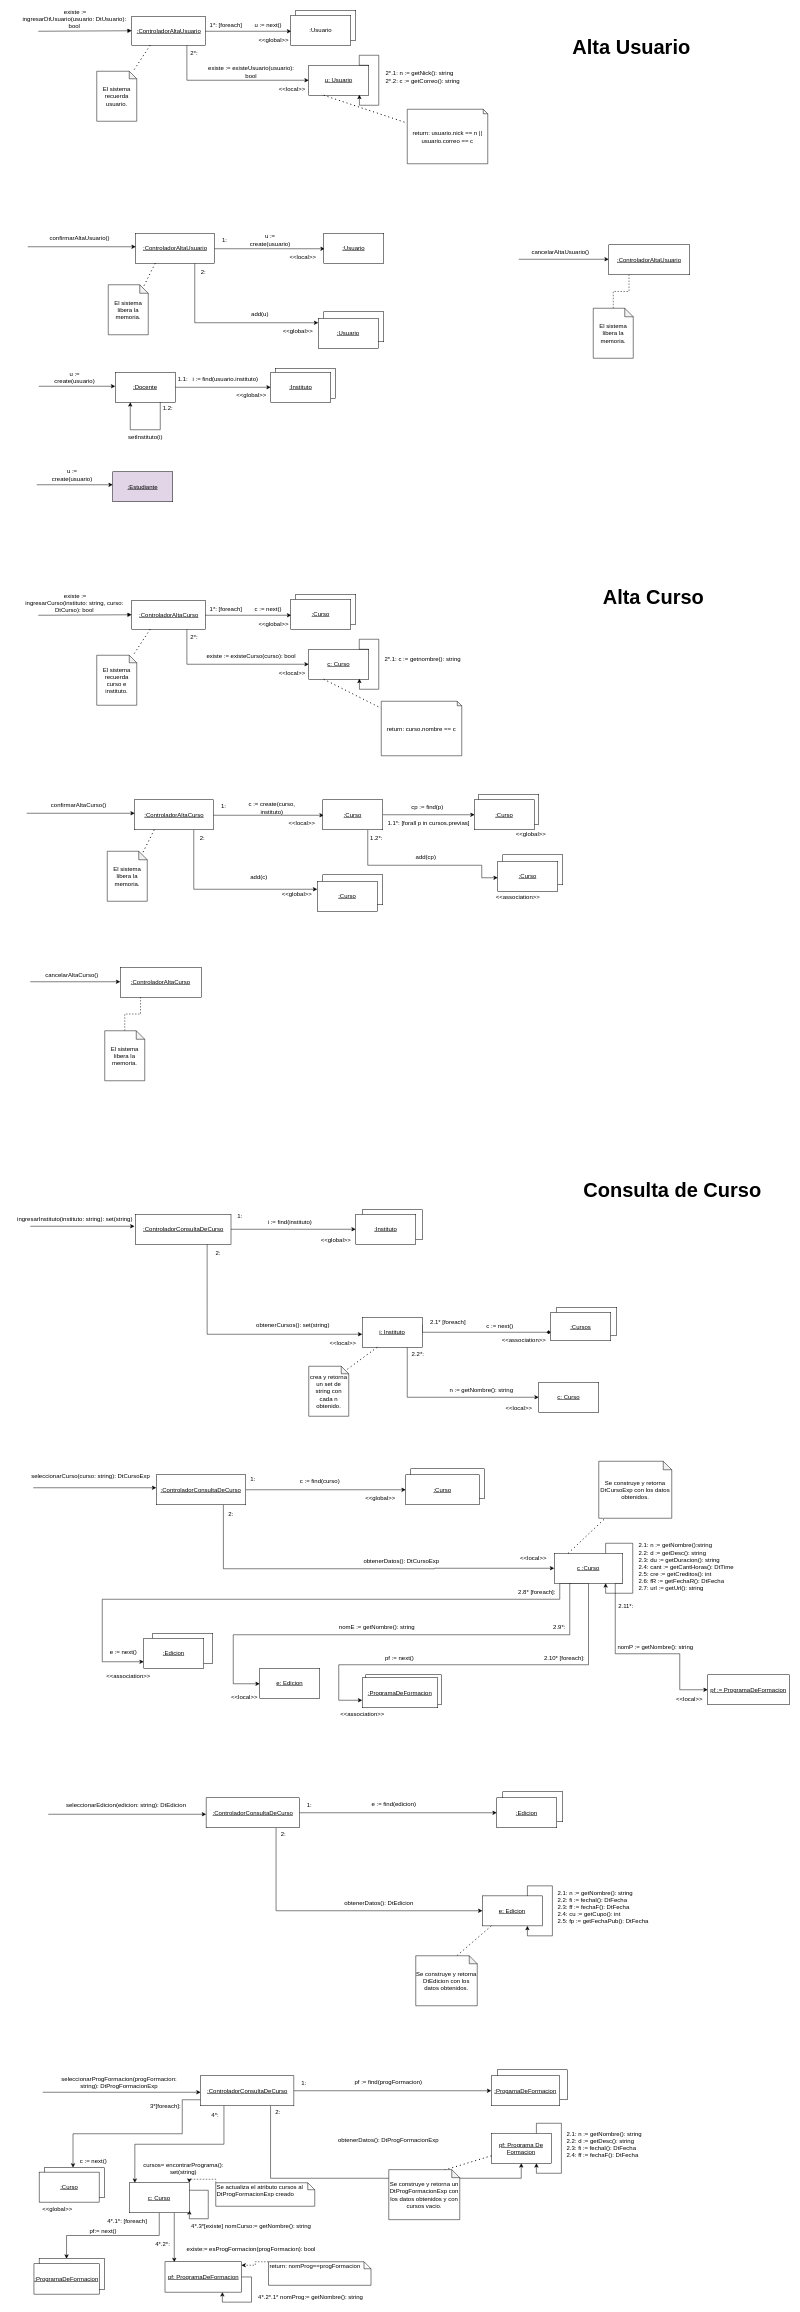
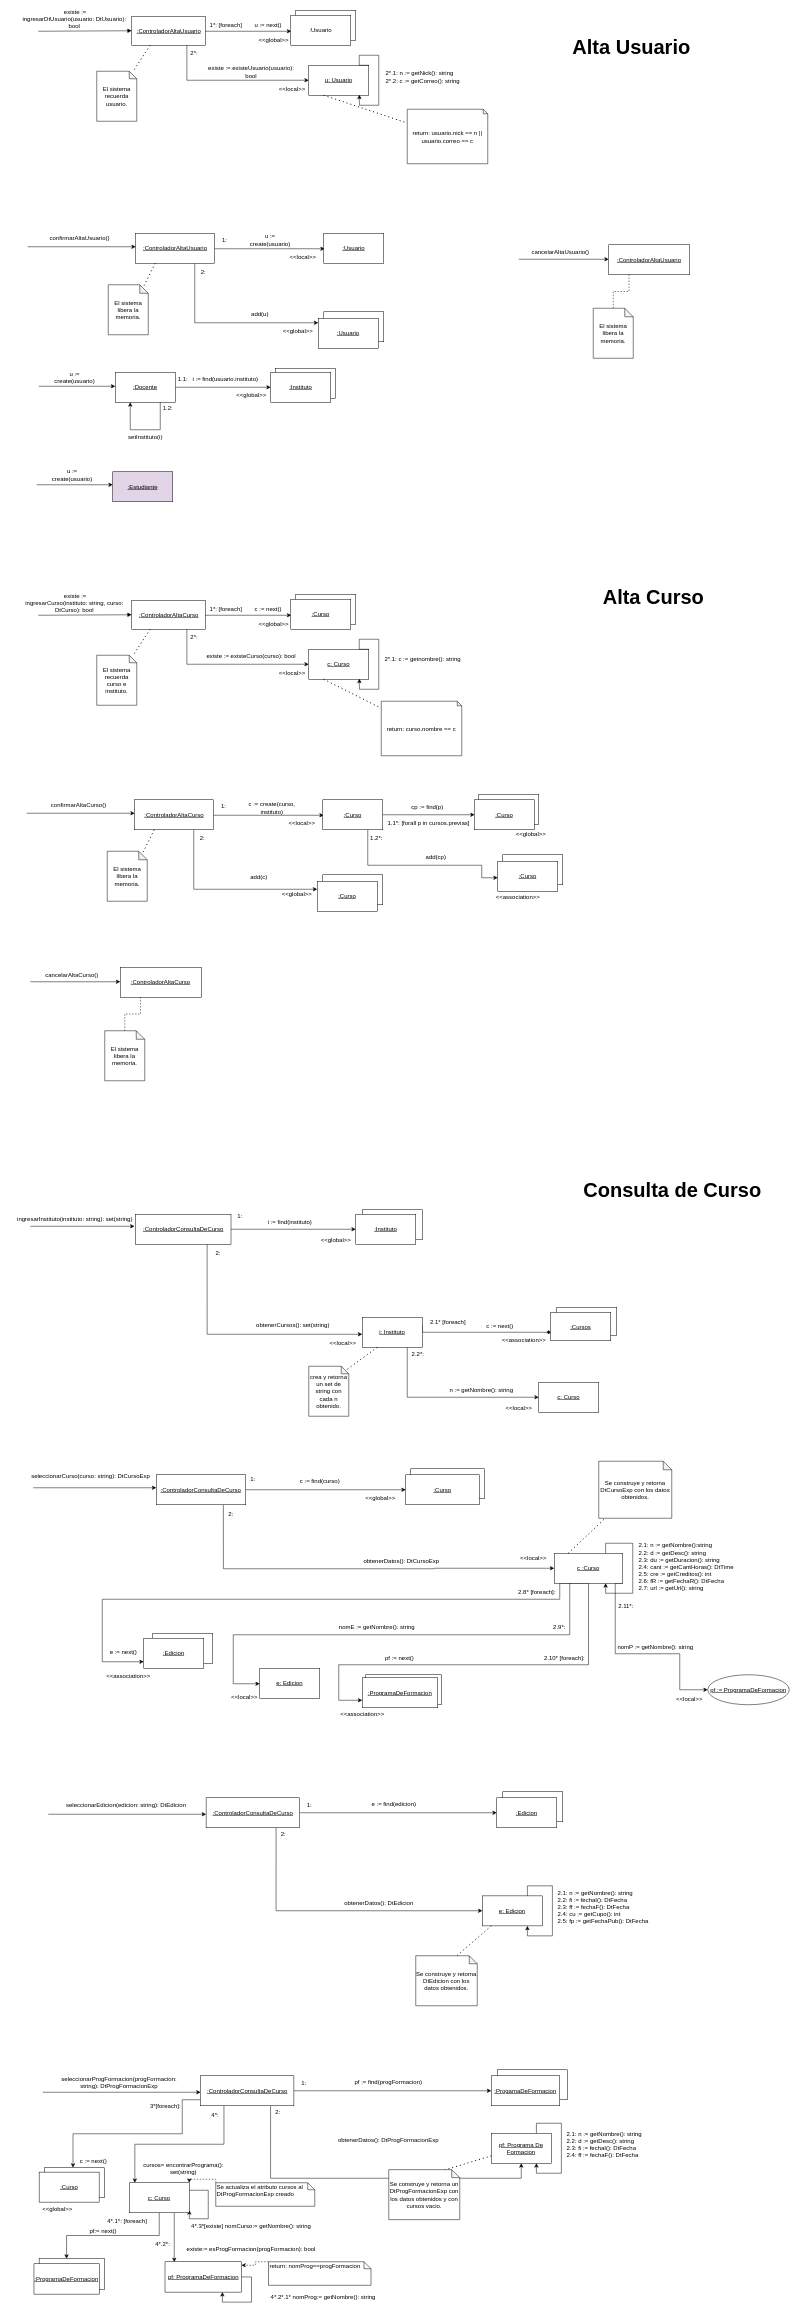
(426, 857) -> (436, 857)
(749, 1690) -> (749, 1690)
(310, 2297) -> (323, 2297)
